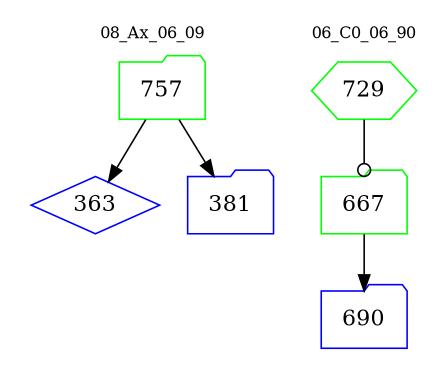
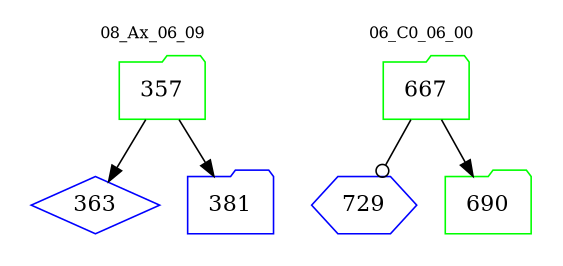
(364, 34) -> (421, 34)
(162, 91) -> (162, 91)
(364, 91) -> (364, 205)
(364, 142) -> (398, 142)
(364, 320) -> (488, 205)
